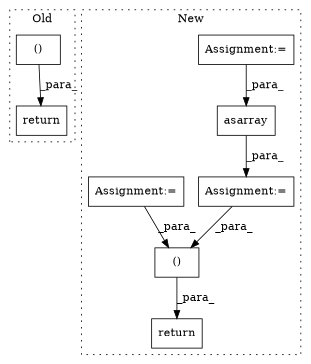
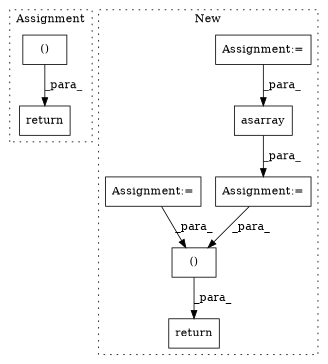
(42, 19) -> (51, 19)
